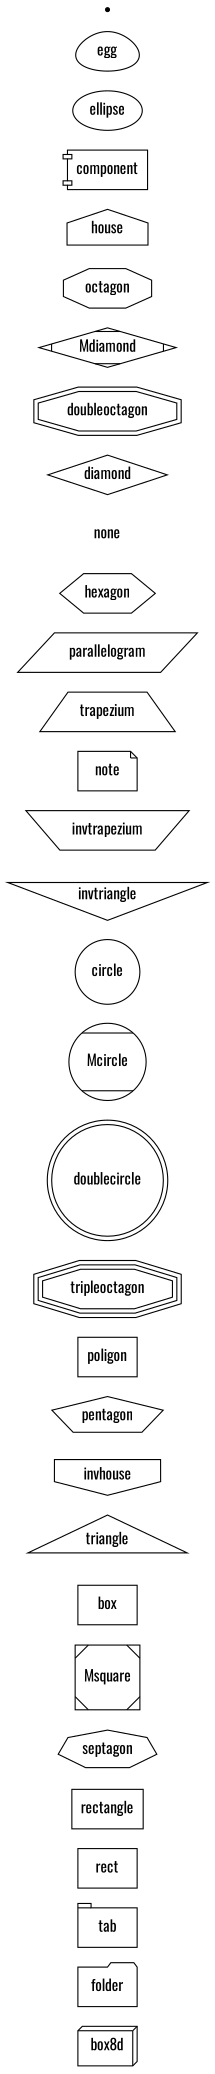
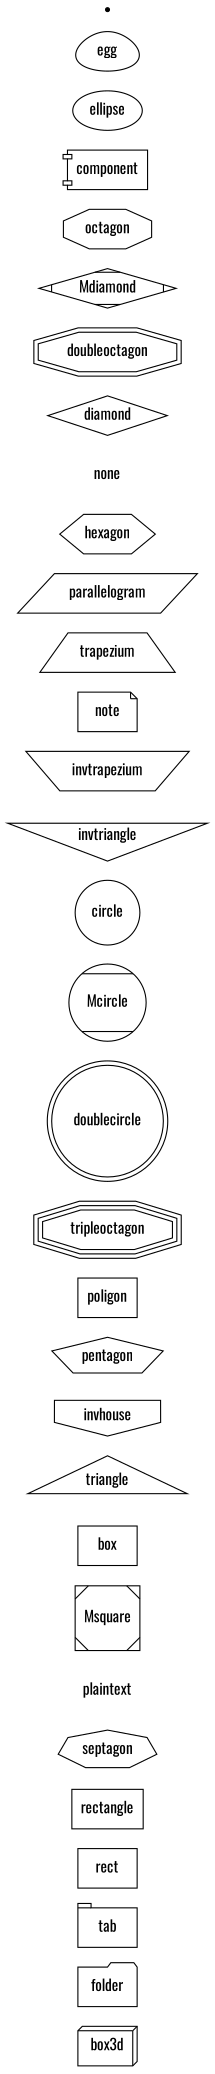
(108, 229) -> none
none -> (108, 1691)
(108, 2046) -> (108, 2046)
